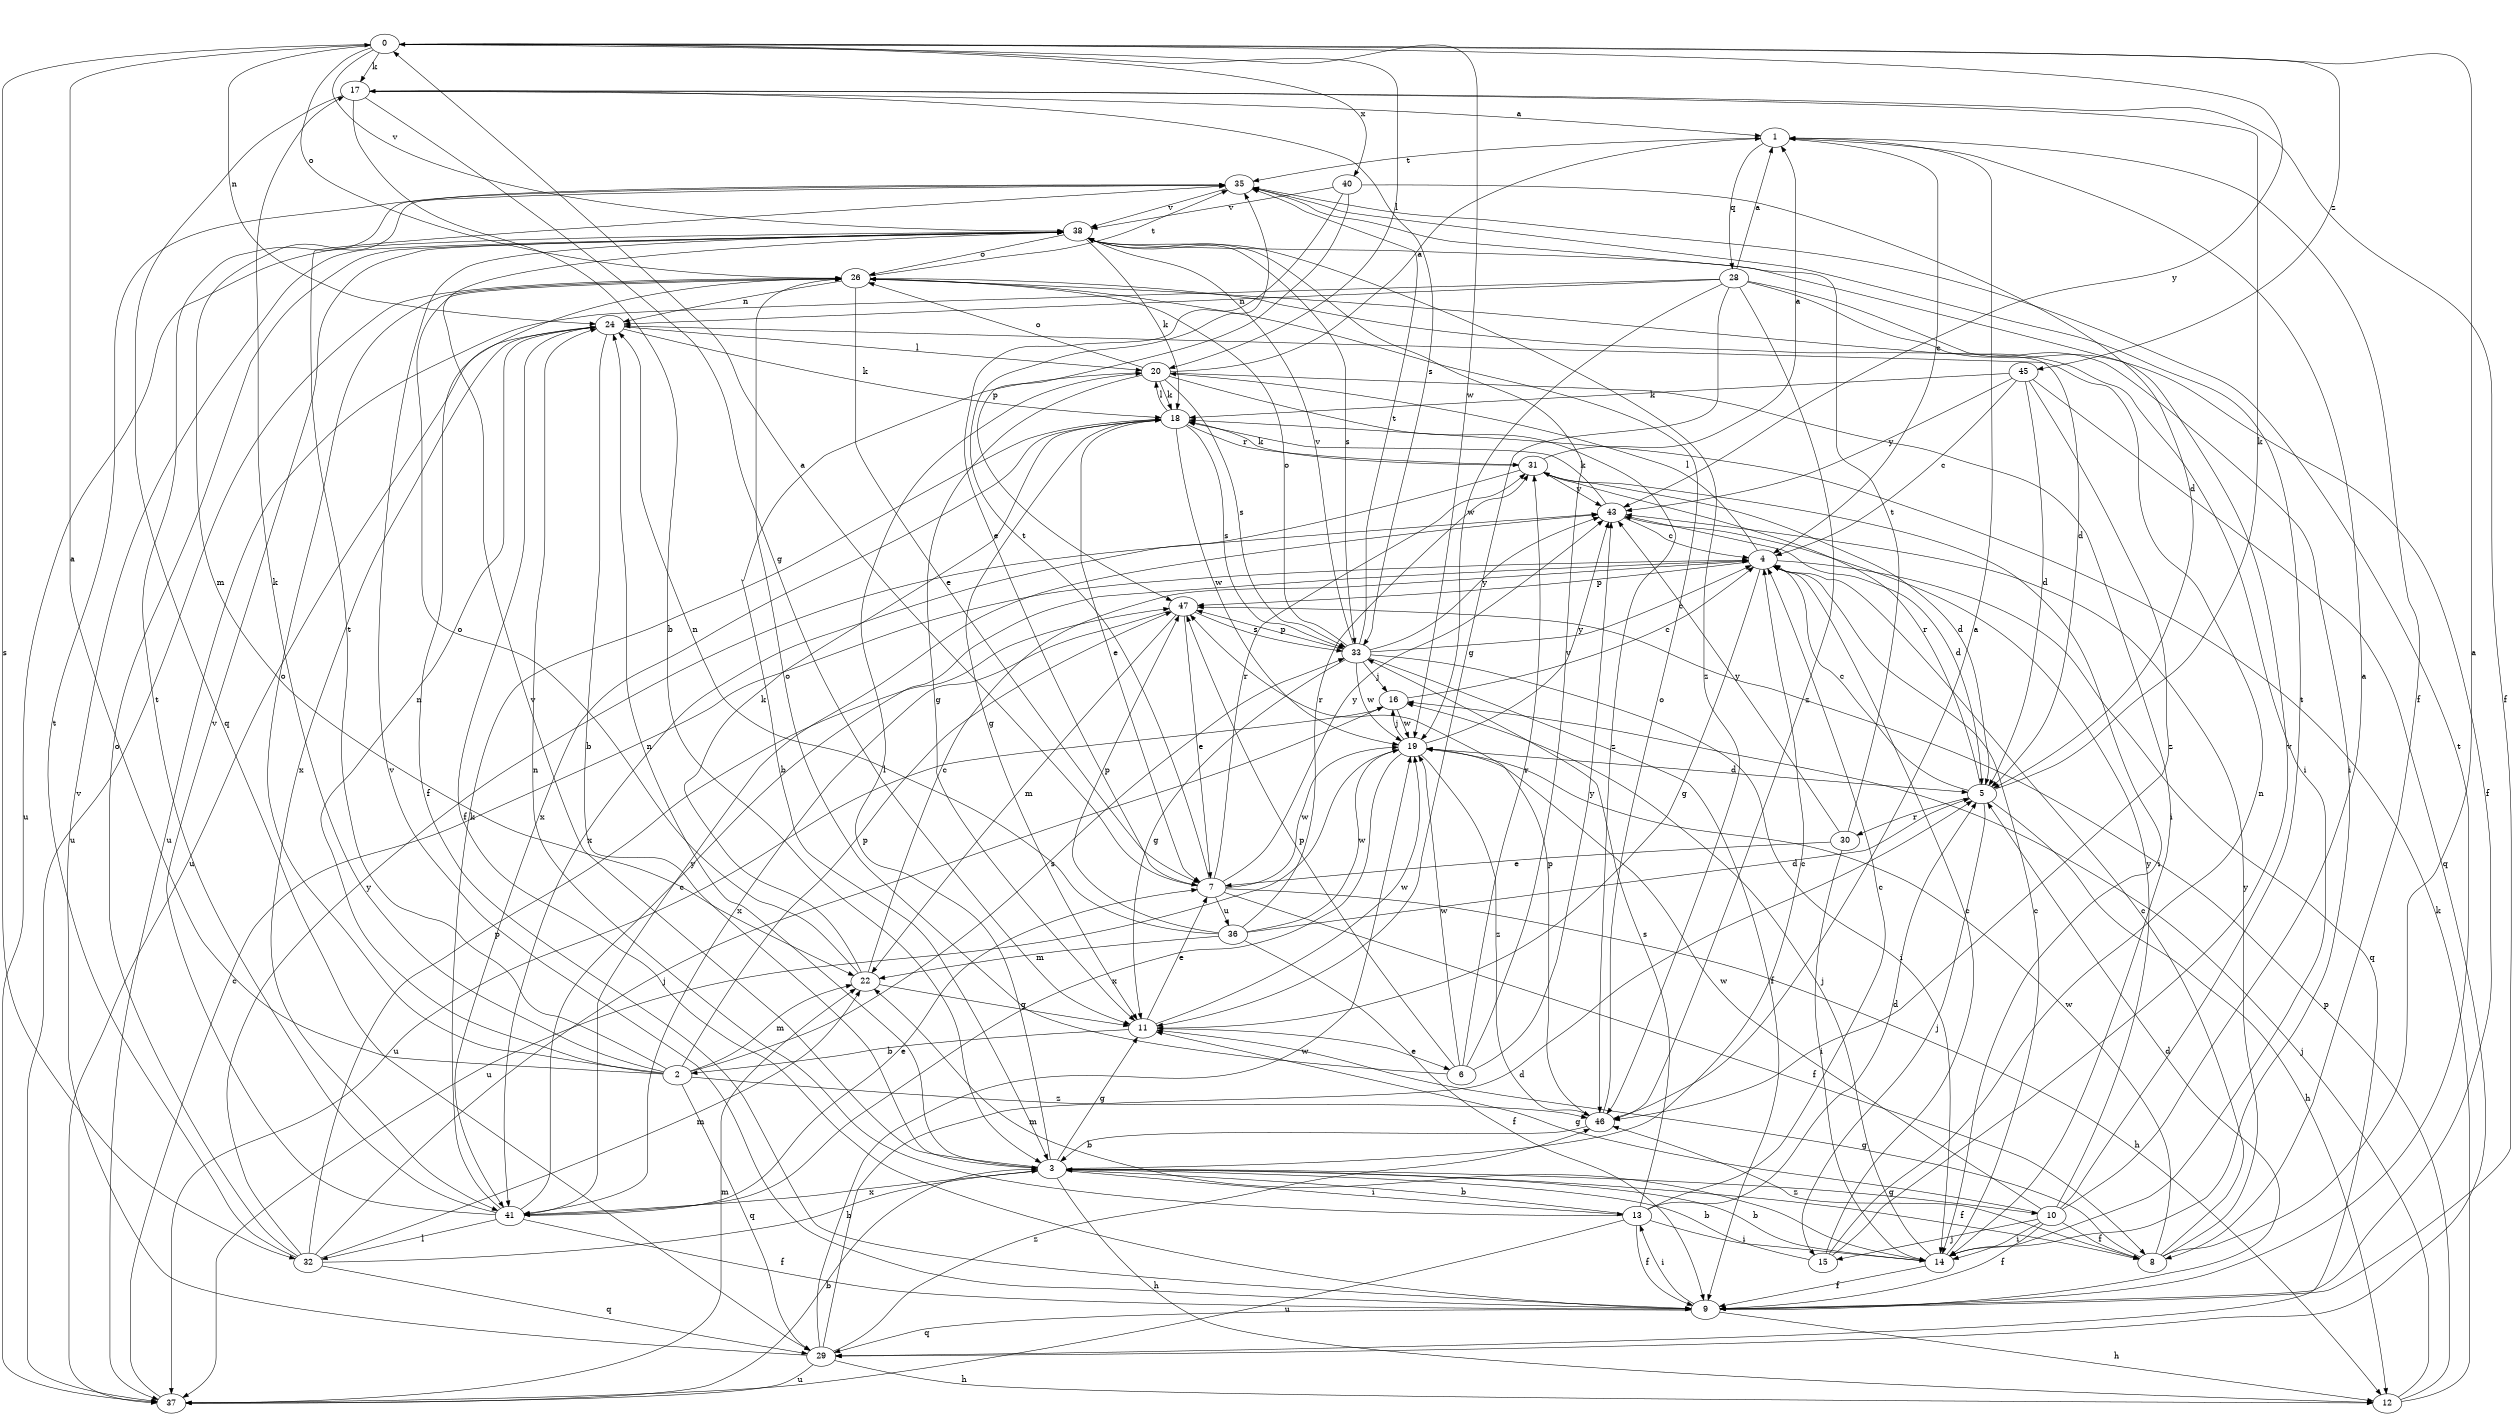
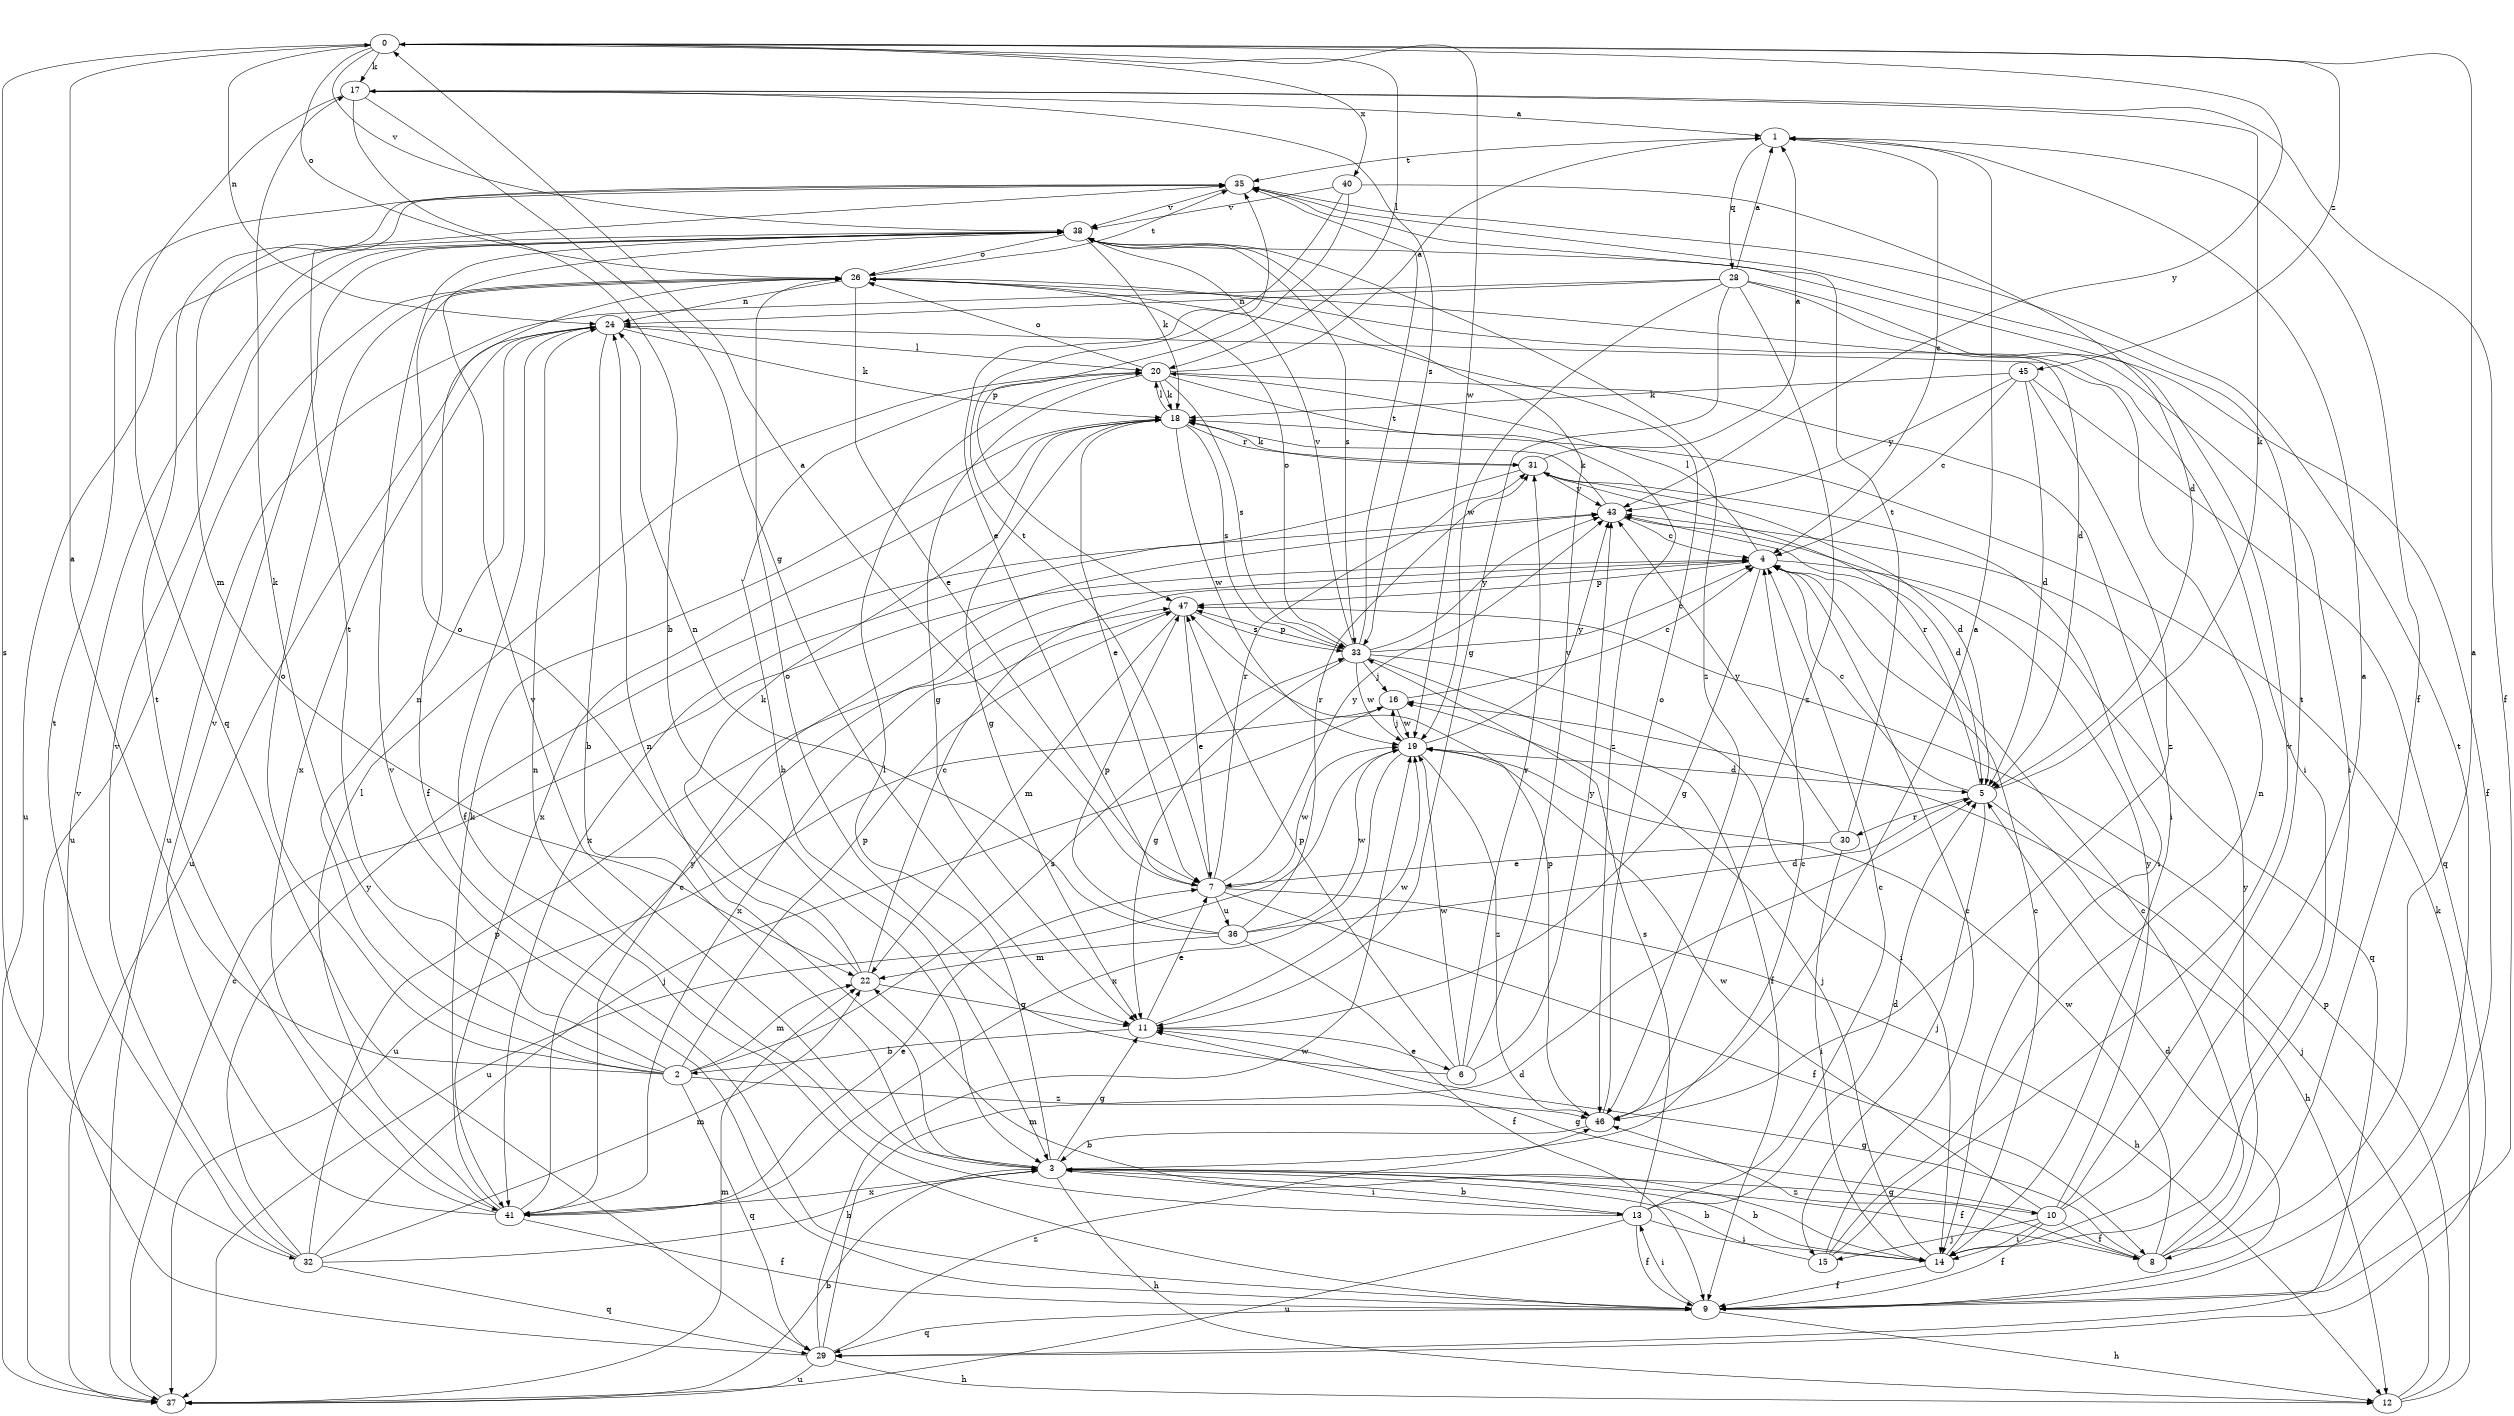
(117, 747) -> (117, 747)
(412, 1239) -> (483, 667)
